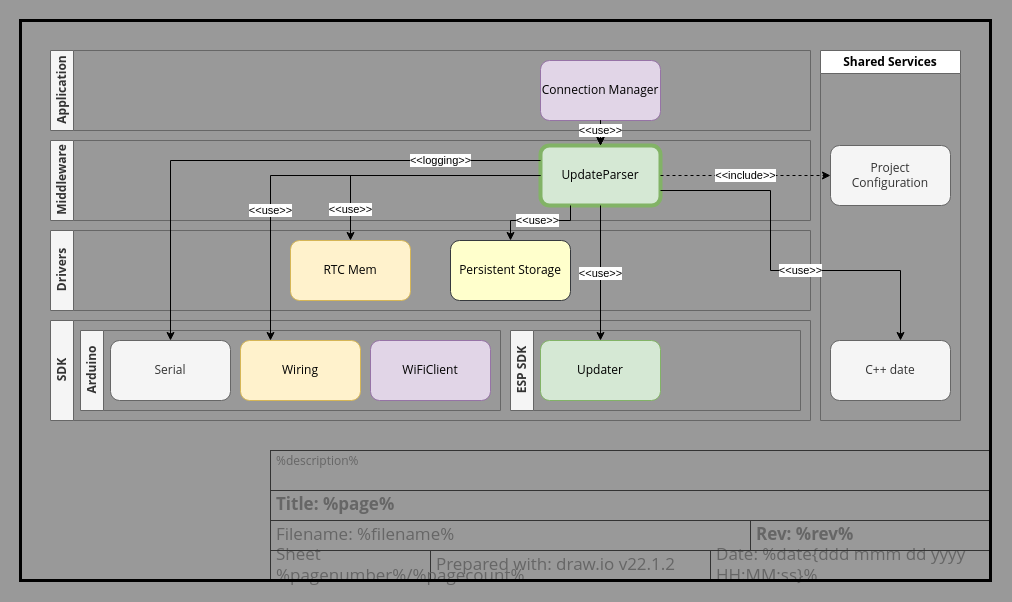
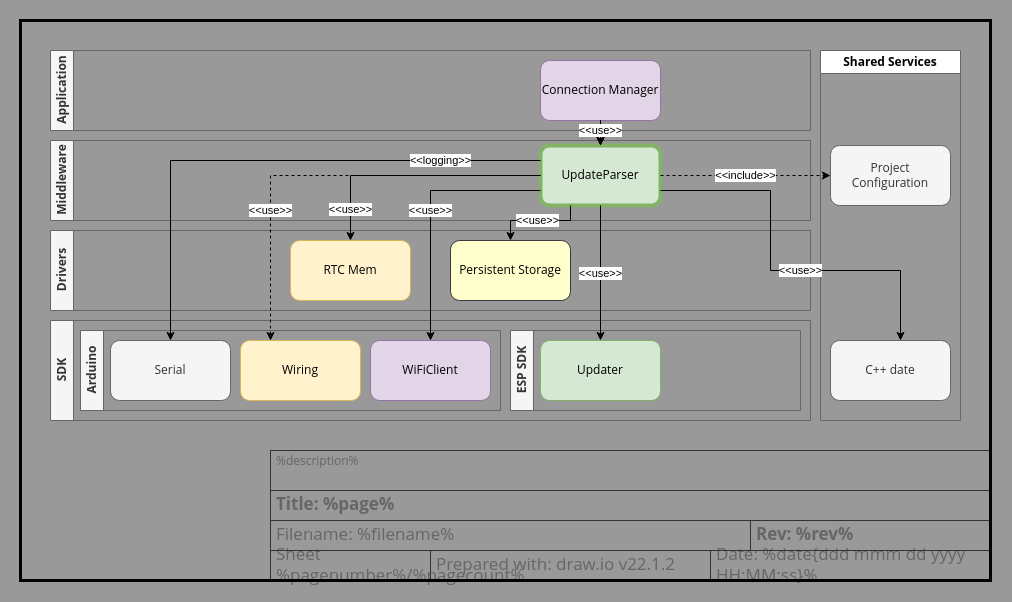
none -> (431, 207)
(271, 274) -> (271, 274)
